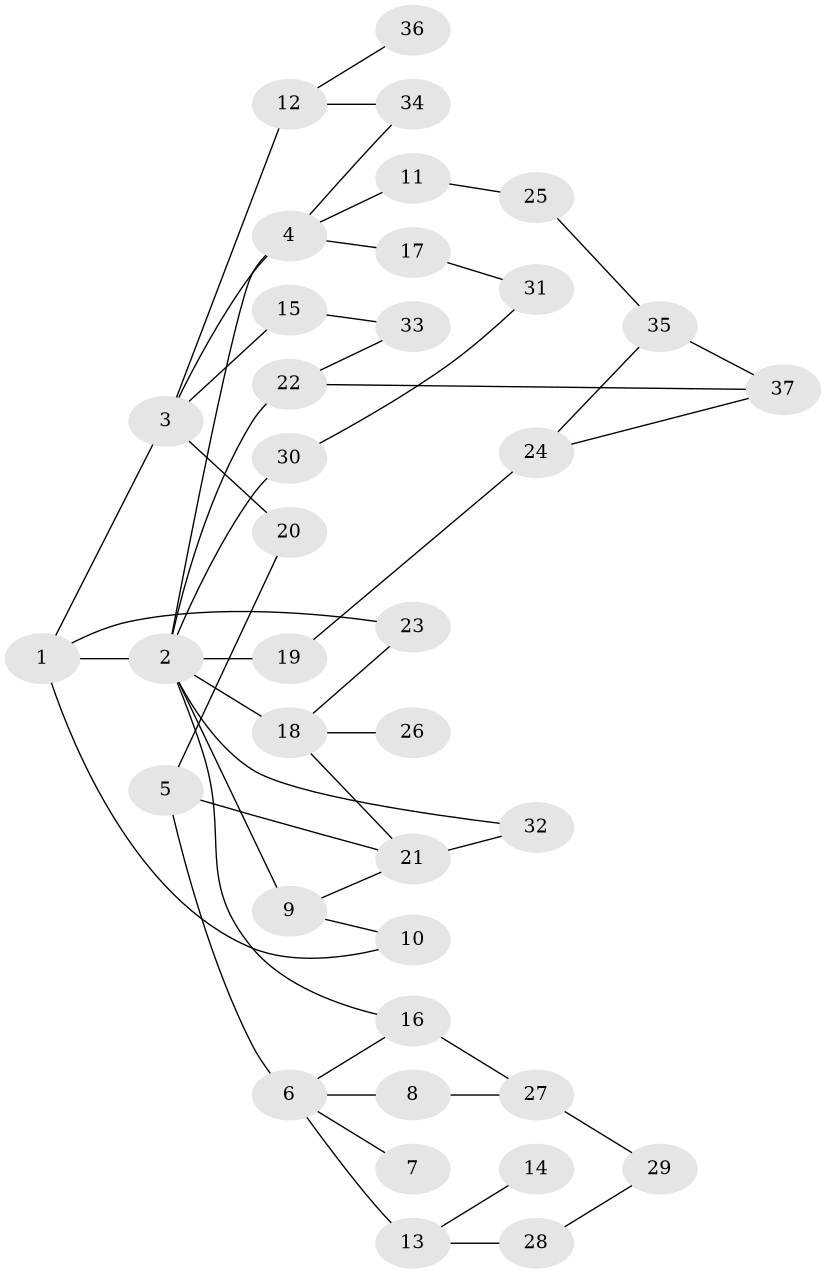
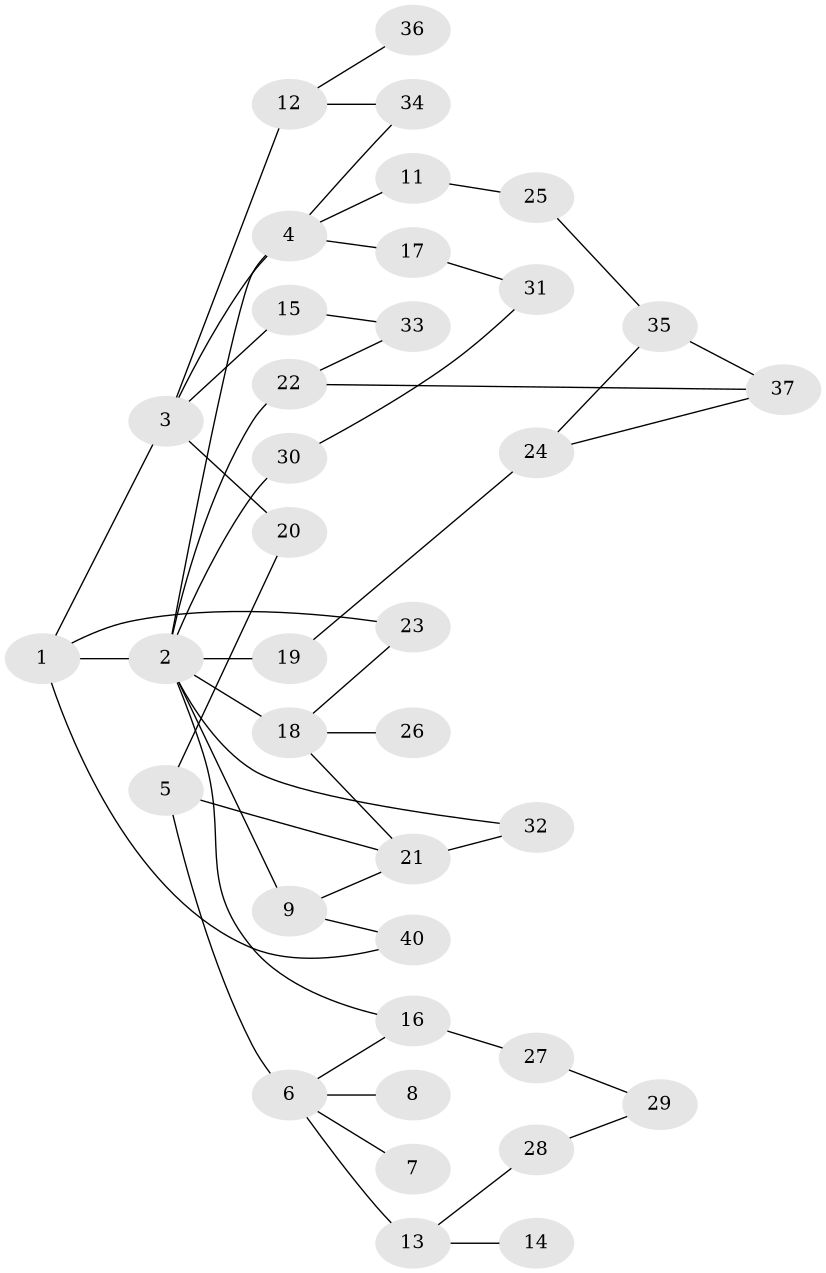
(413, 940) -> (413, 940)
(475, 1095) -> none
